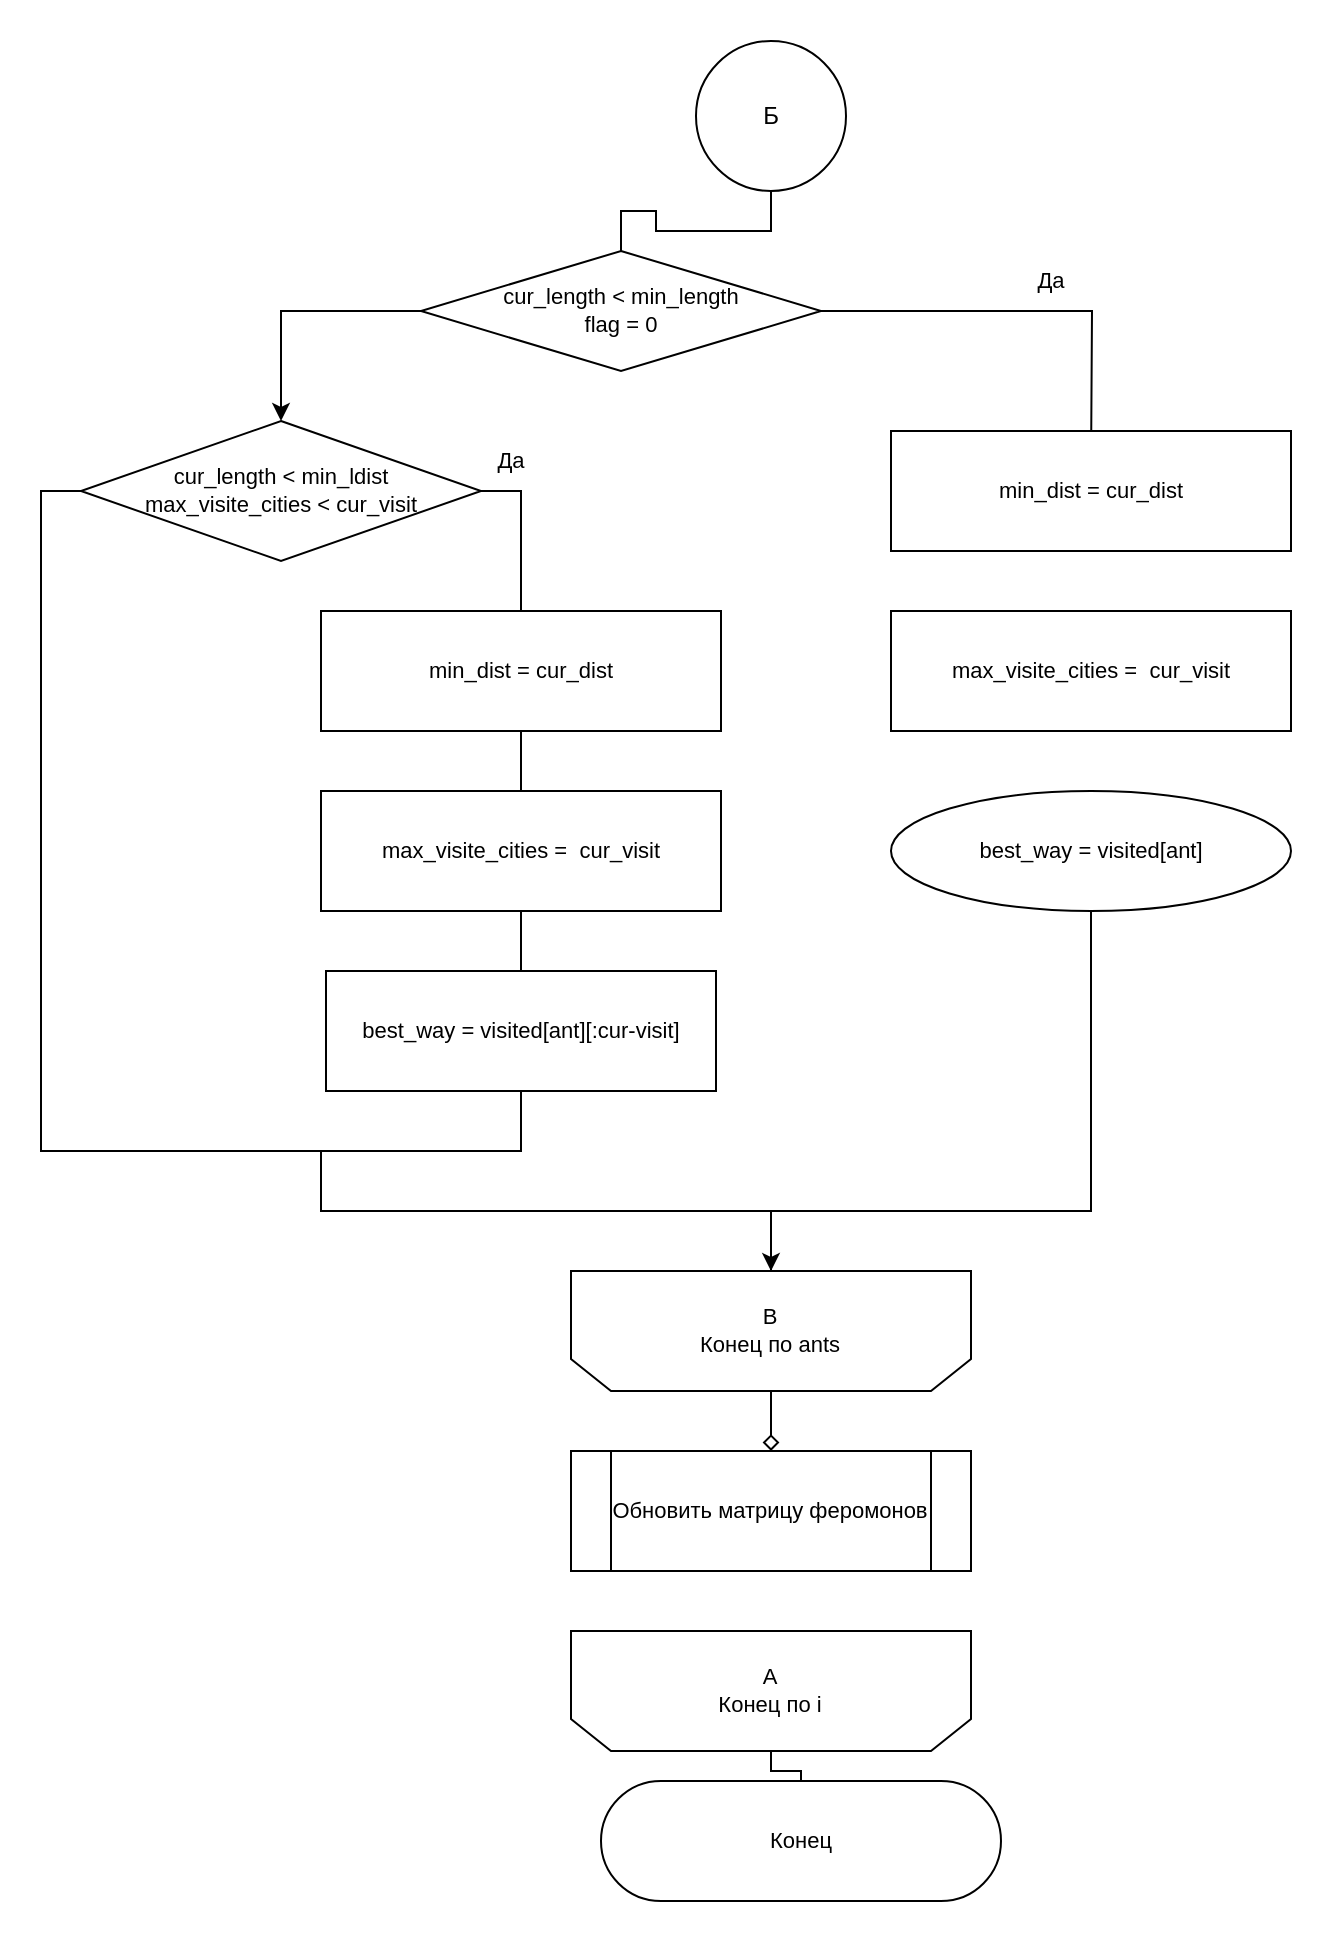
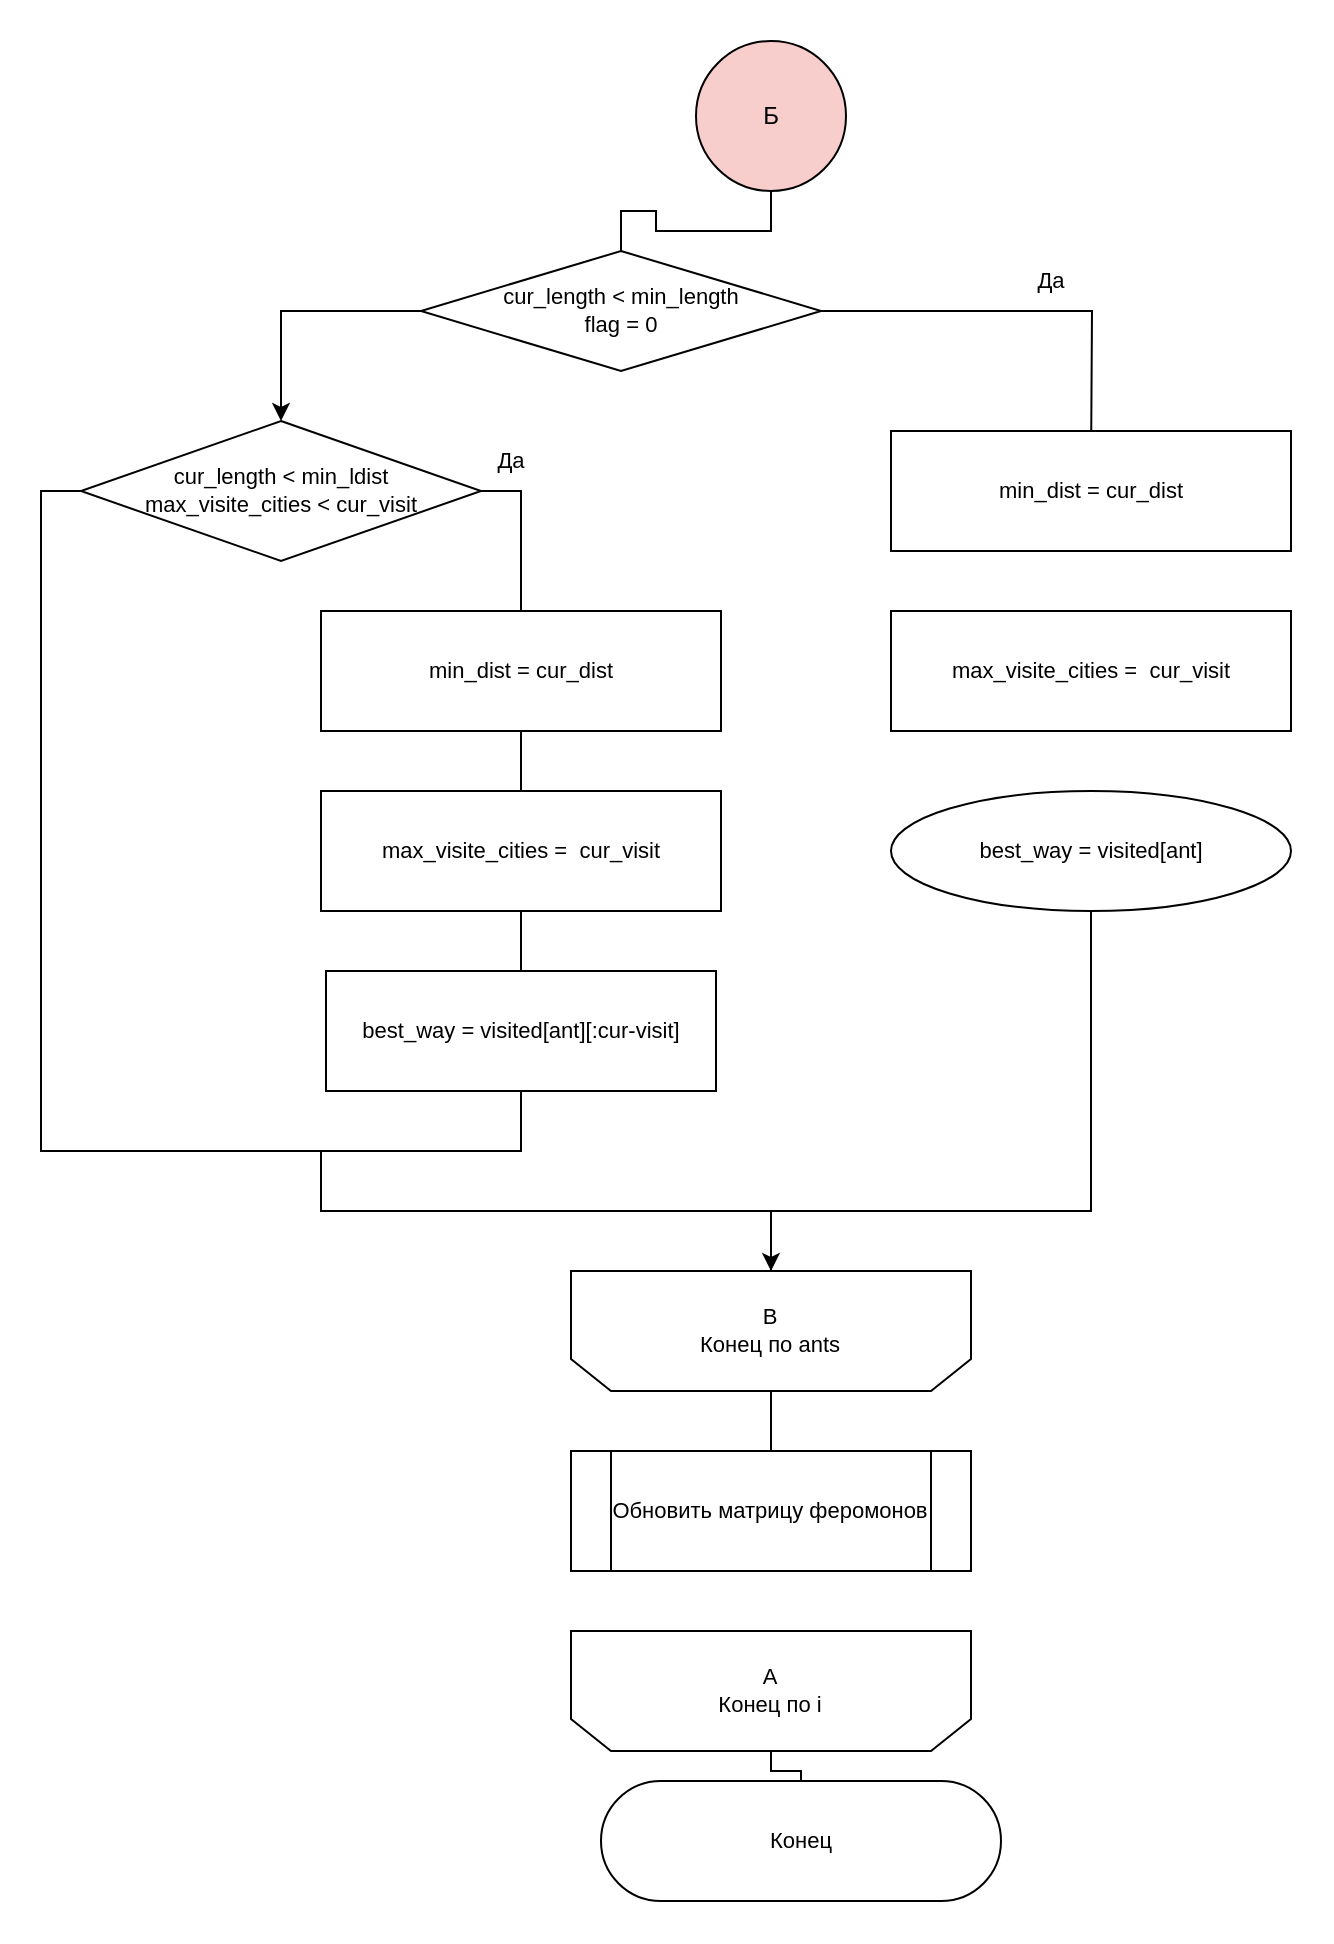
(771, 116) -> (771, 116)
(771, 1435) -> (771, 1442)
